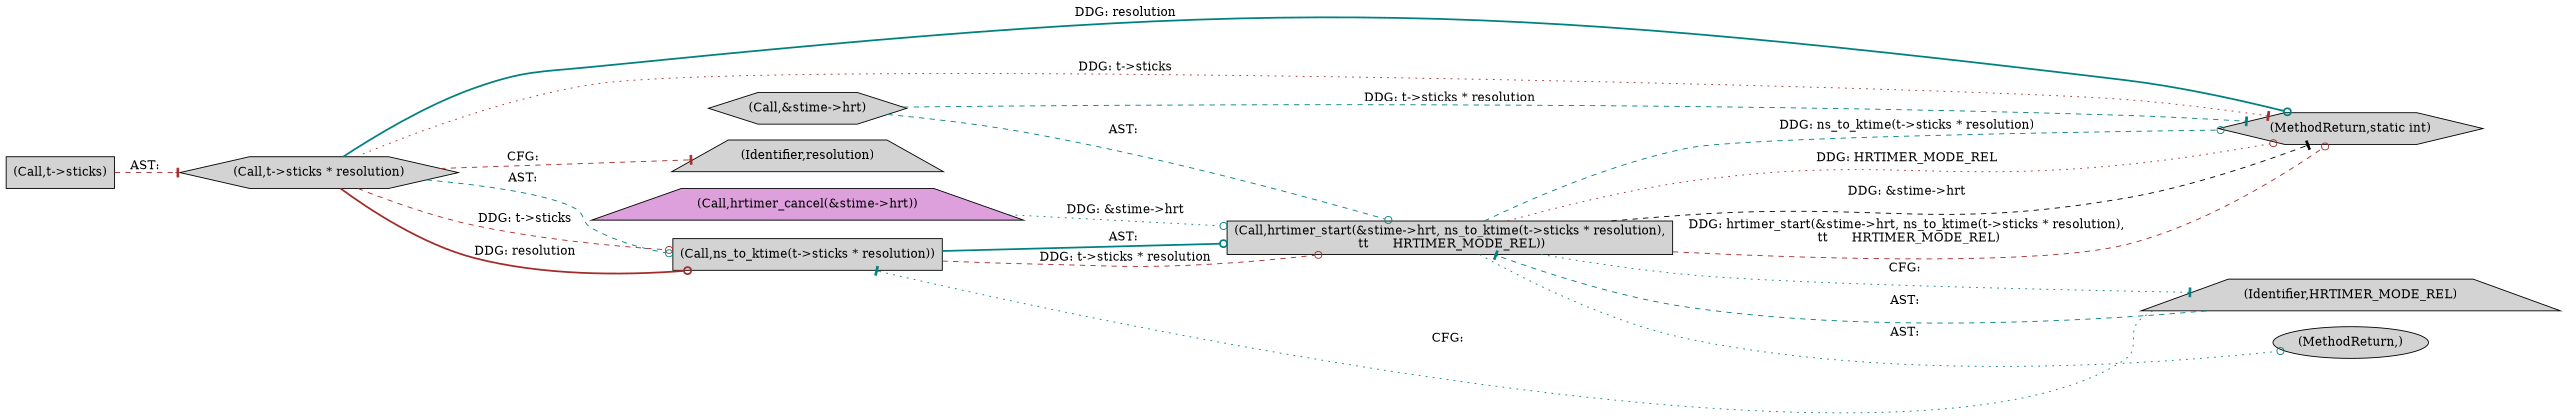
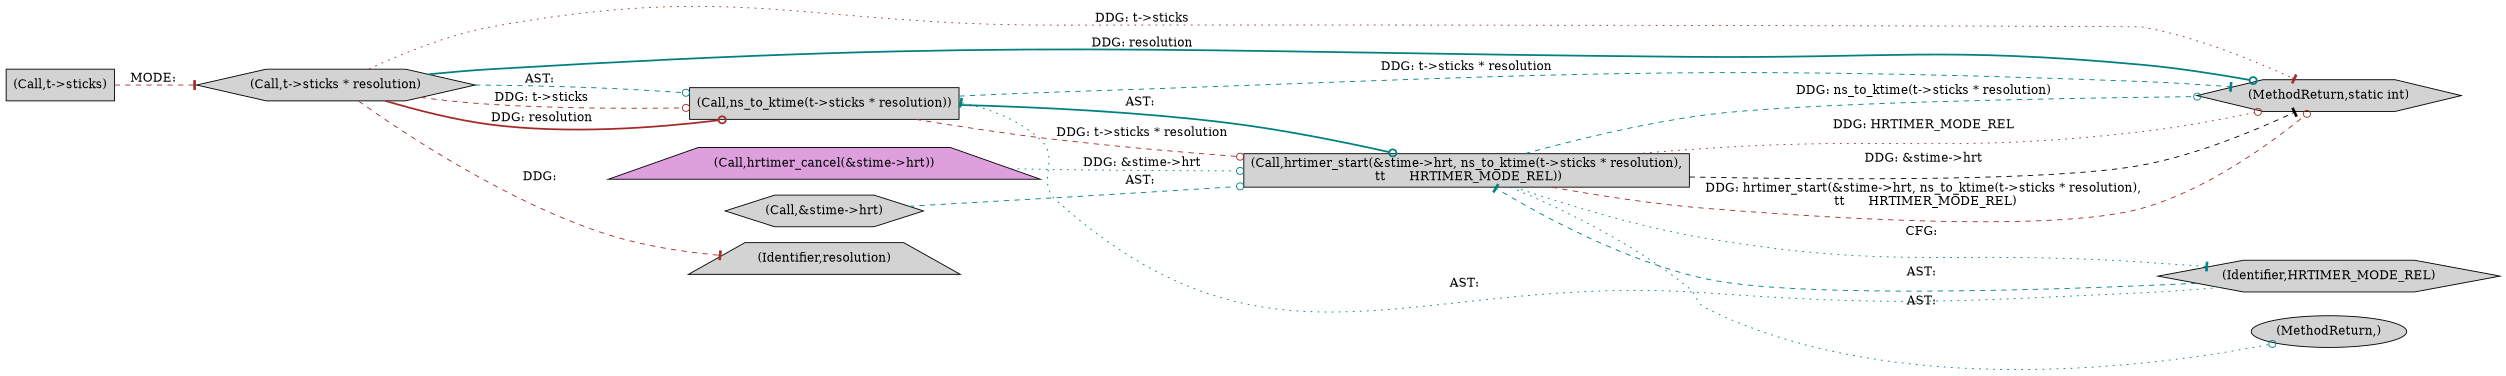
(1573, 106) -> (1594, 74)
(525, 157) -> (542, 177)
(147, 166) -> (155, 78)
(2351, 295) -> (2329, 276)
(1450, 339) -> (1467, 284)
